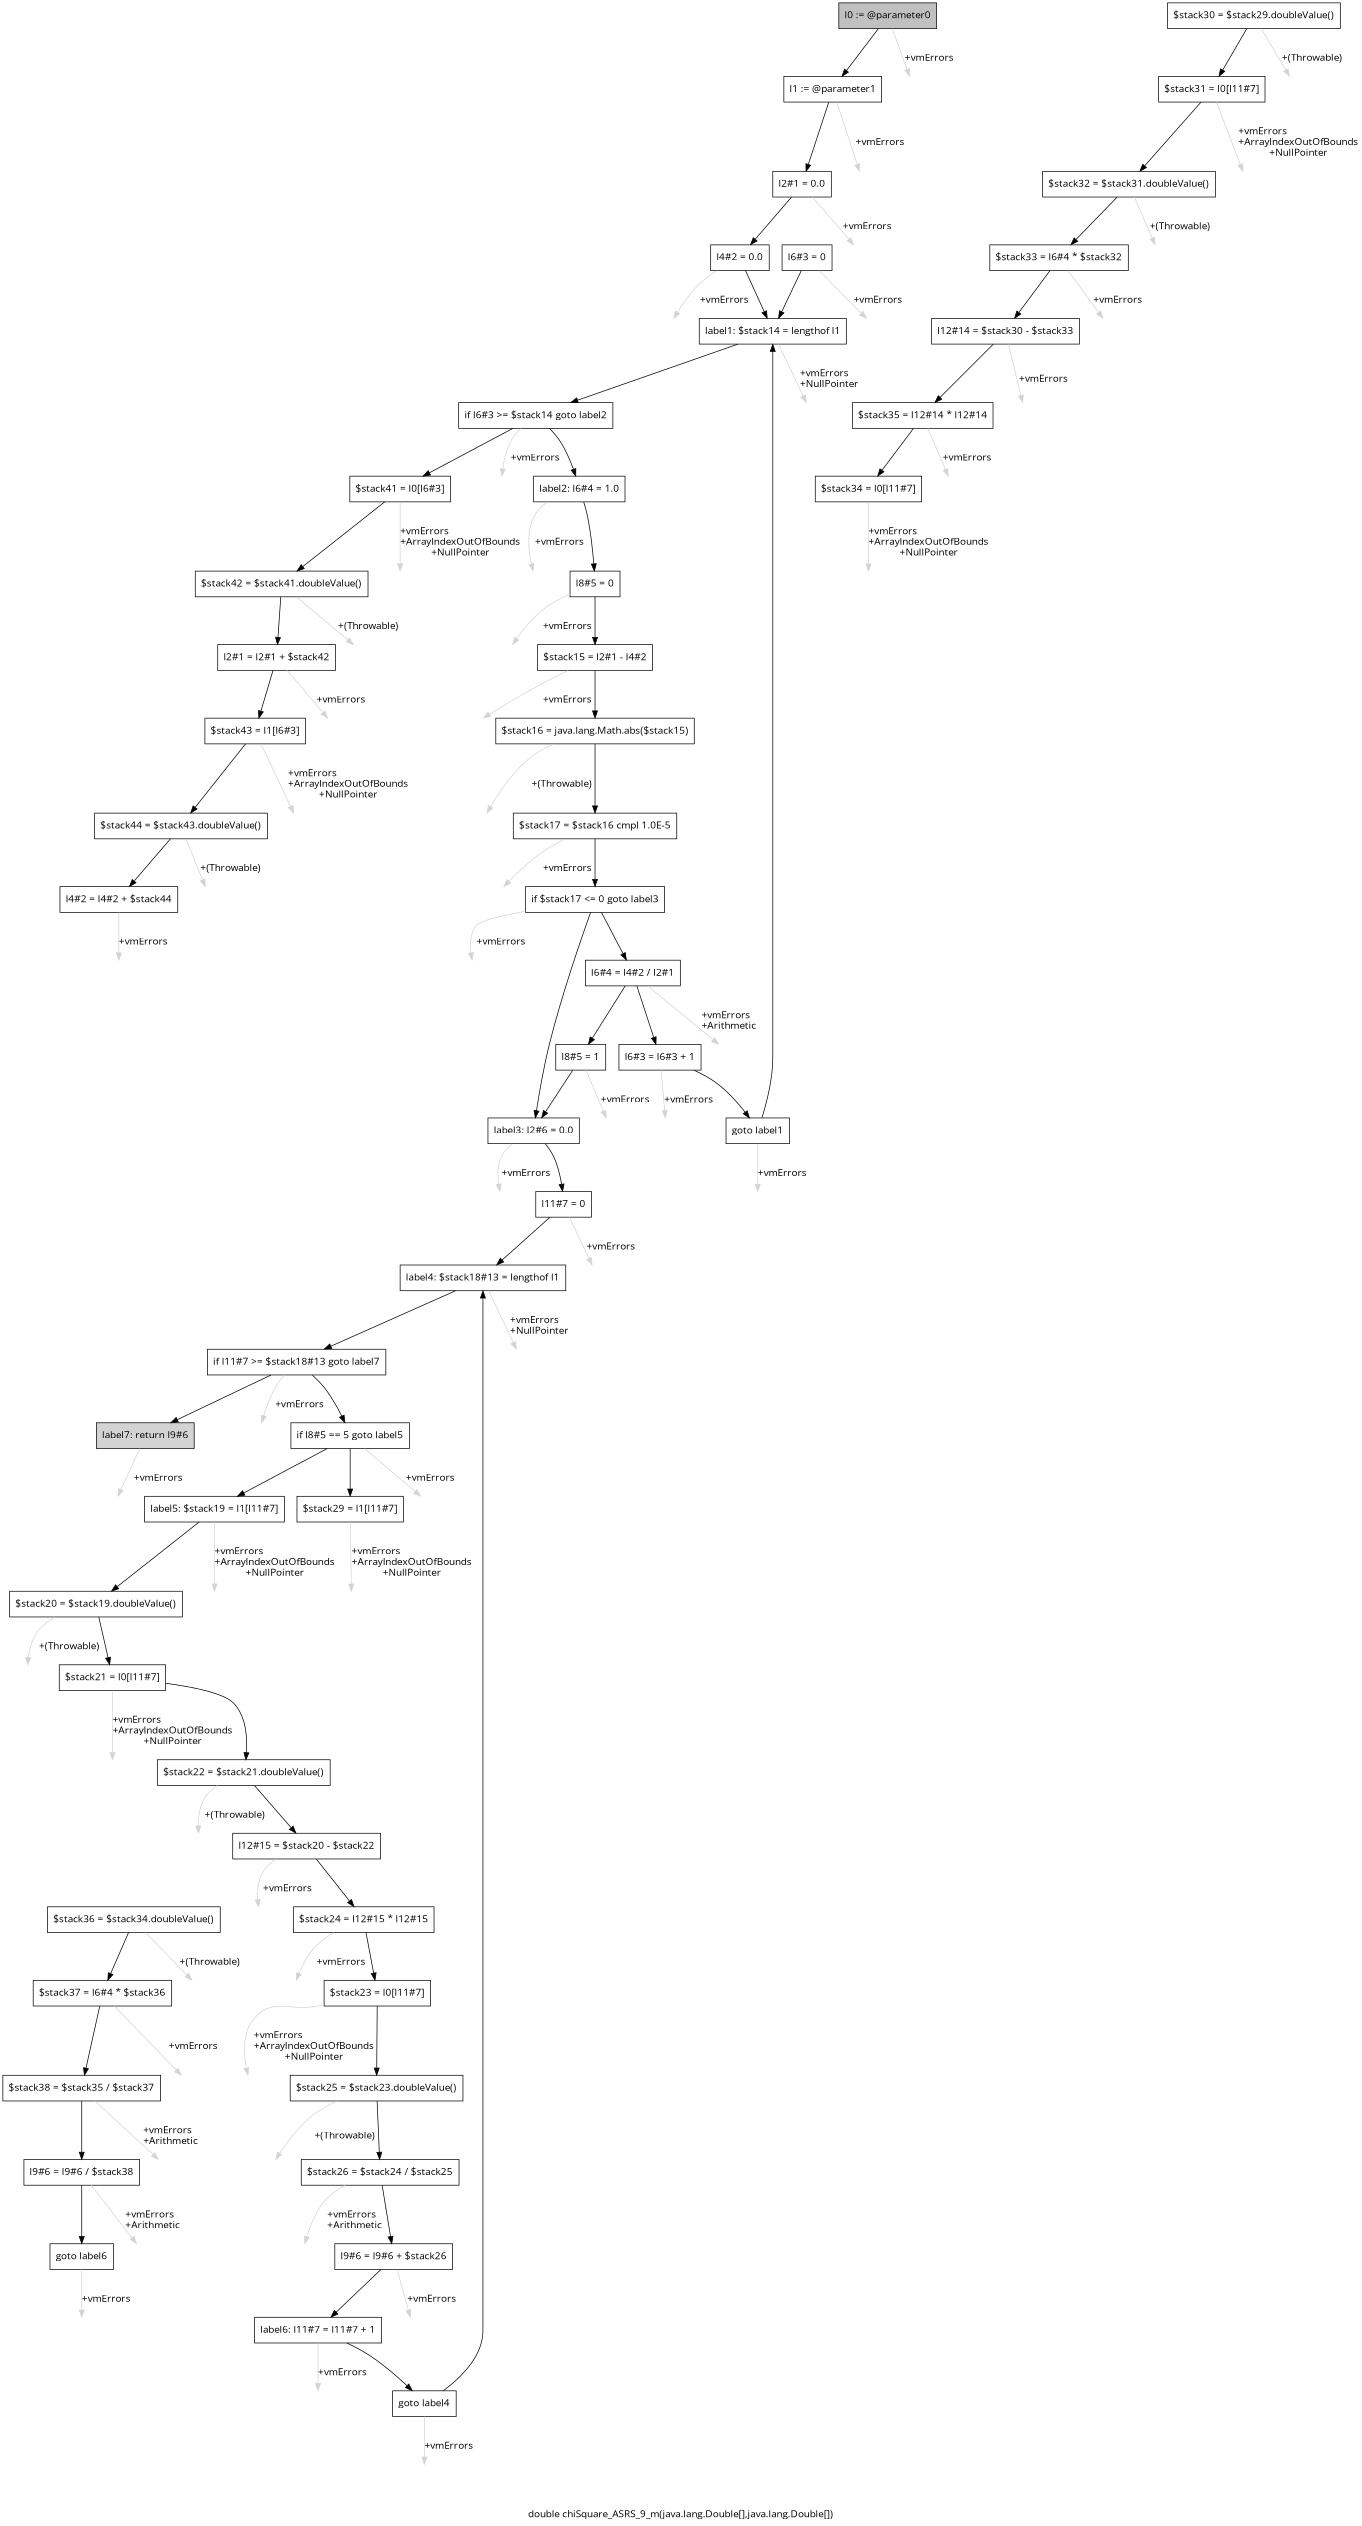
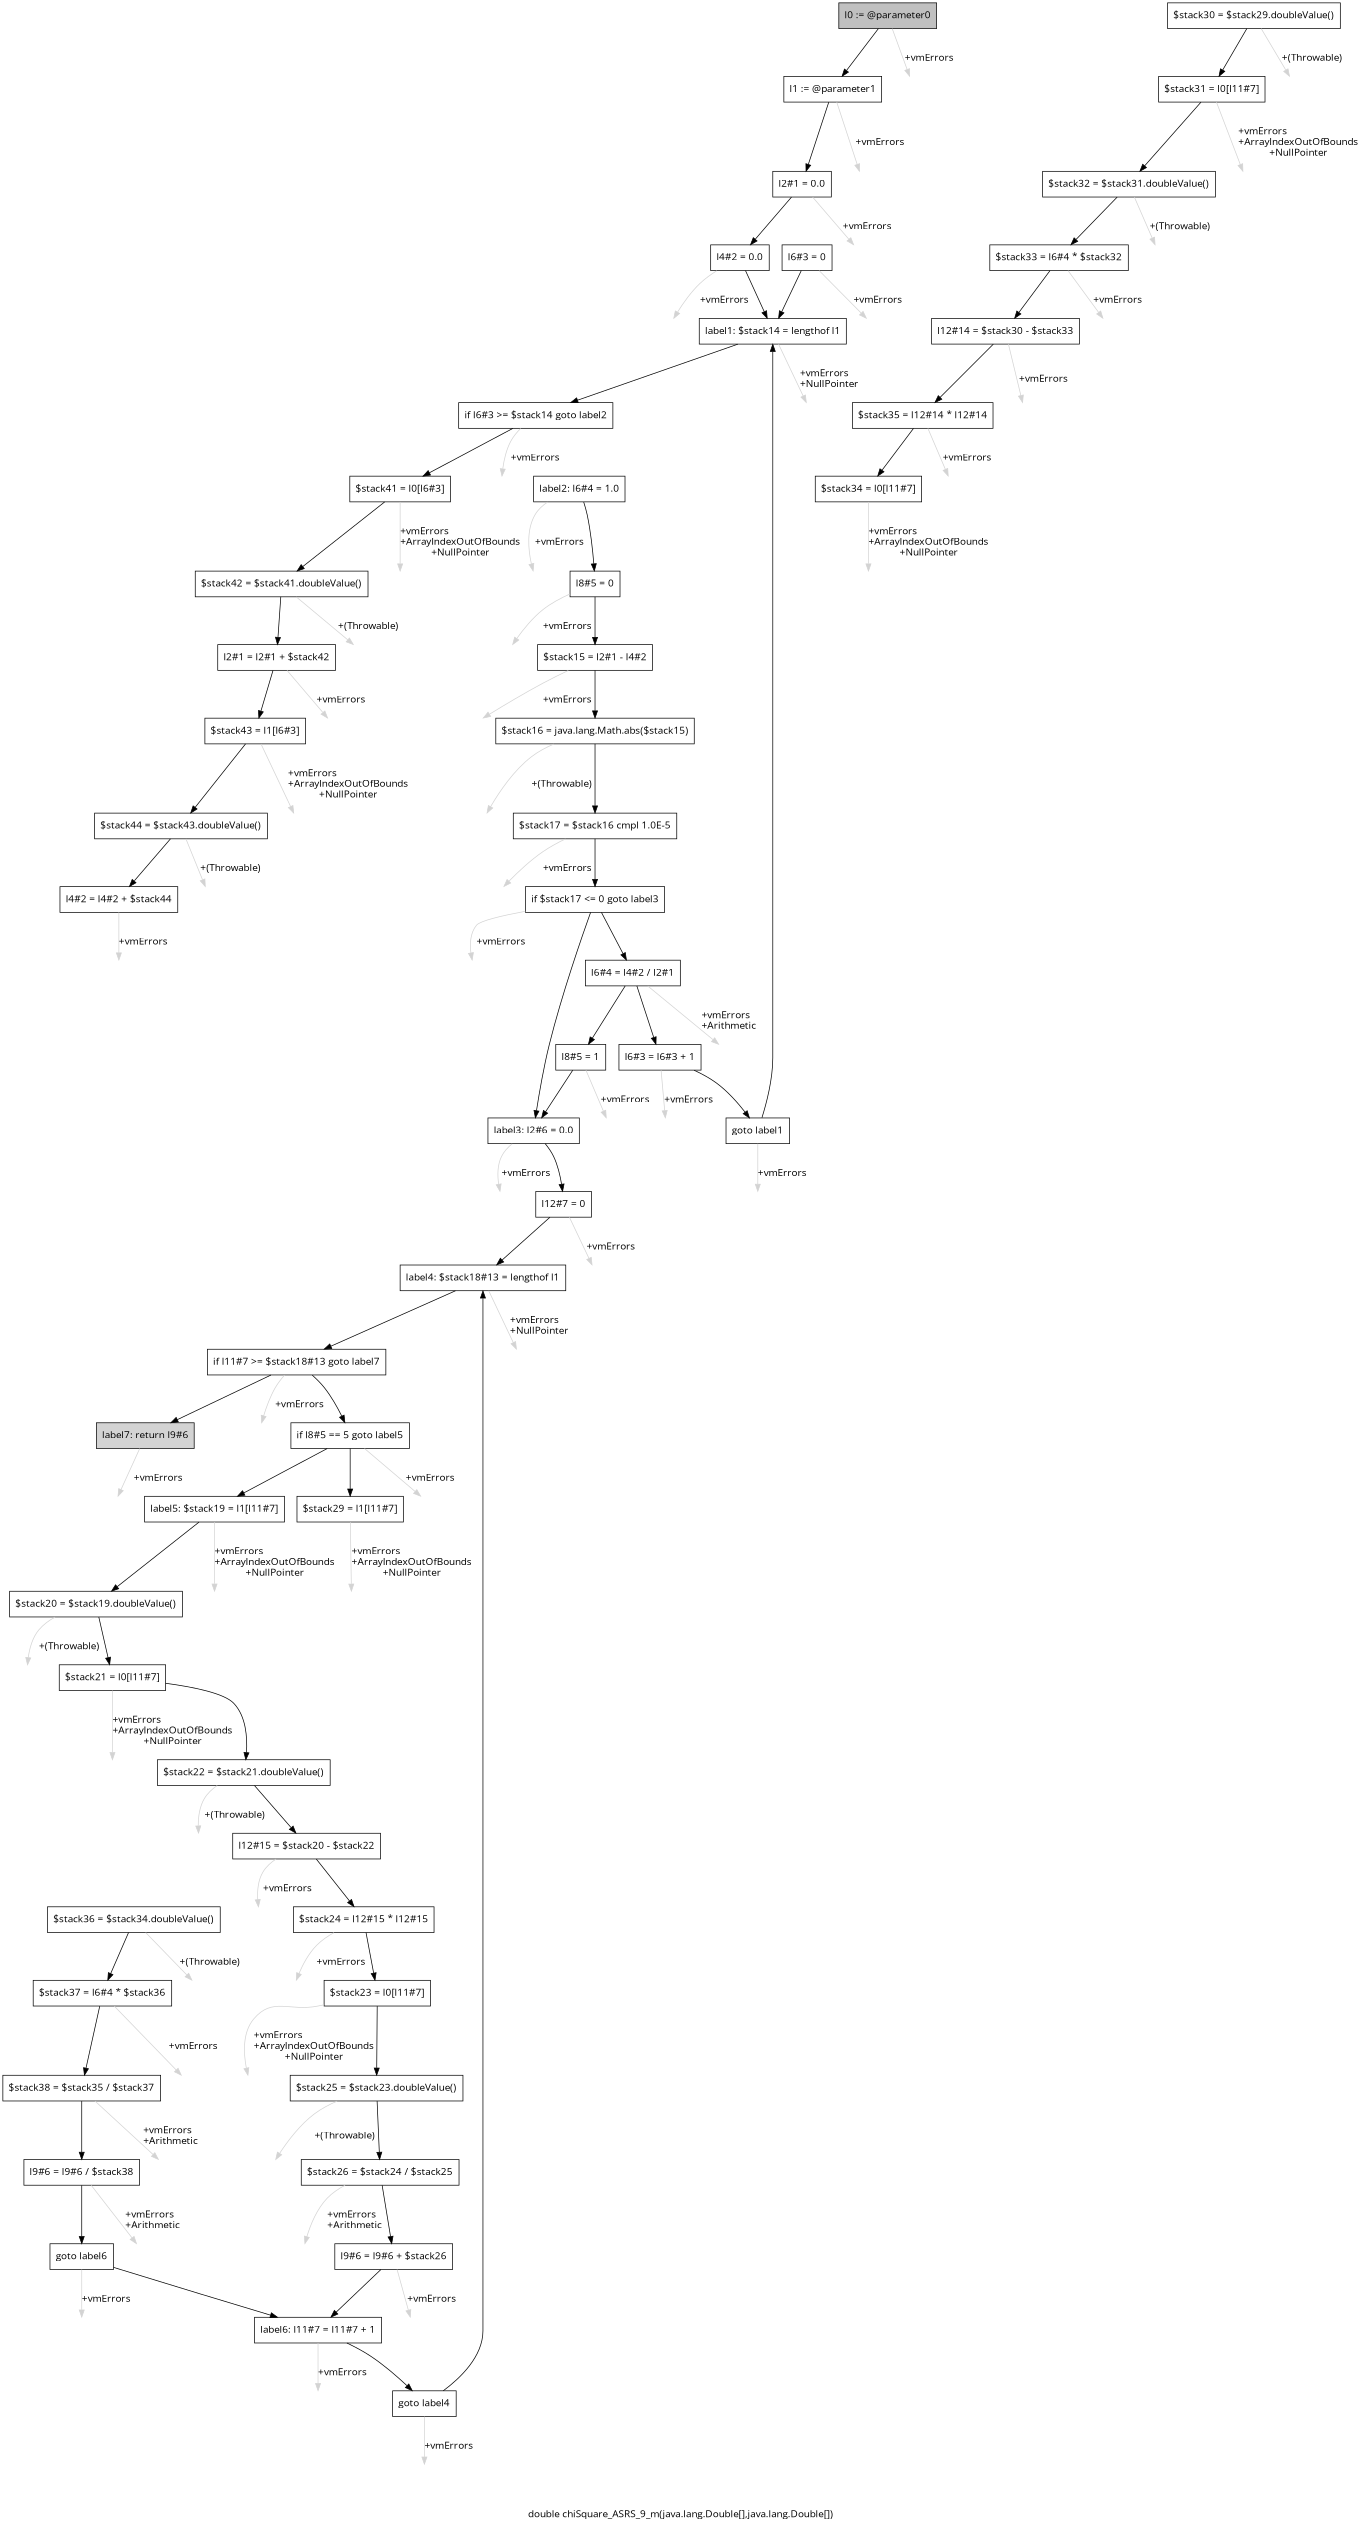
(564, 447) -> none
(564, 1204) -> (564, 1204)
none -> (192, 2291)
